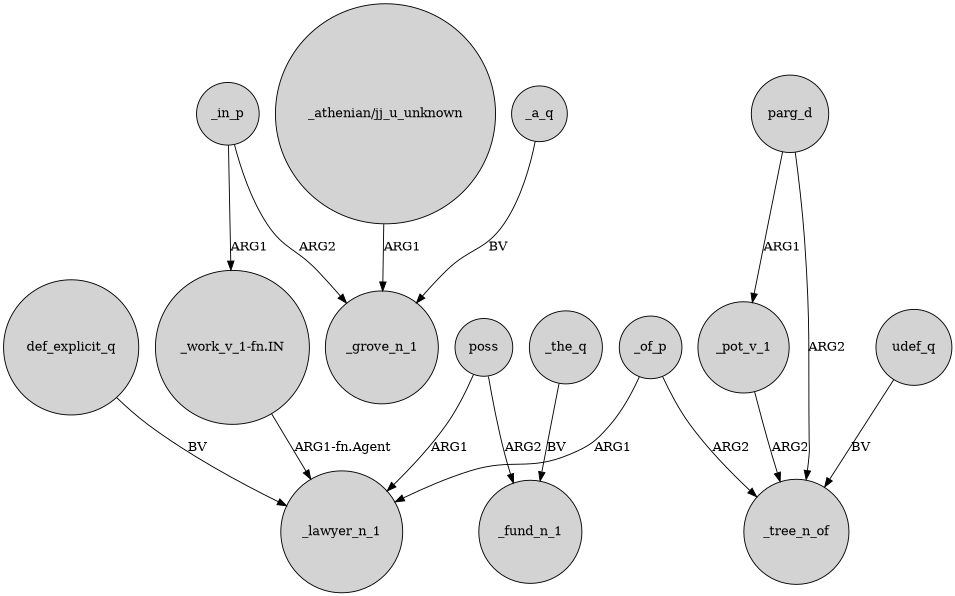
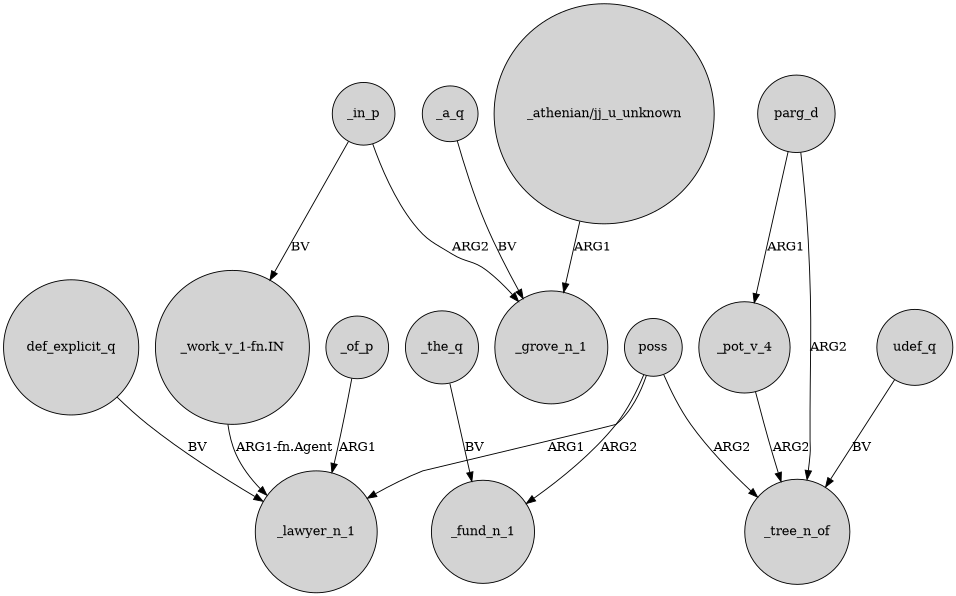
(249, 247) -> (300, 247)
(744, 347) -> (744, 347)
(700, 438) -> (701, 438)
